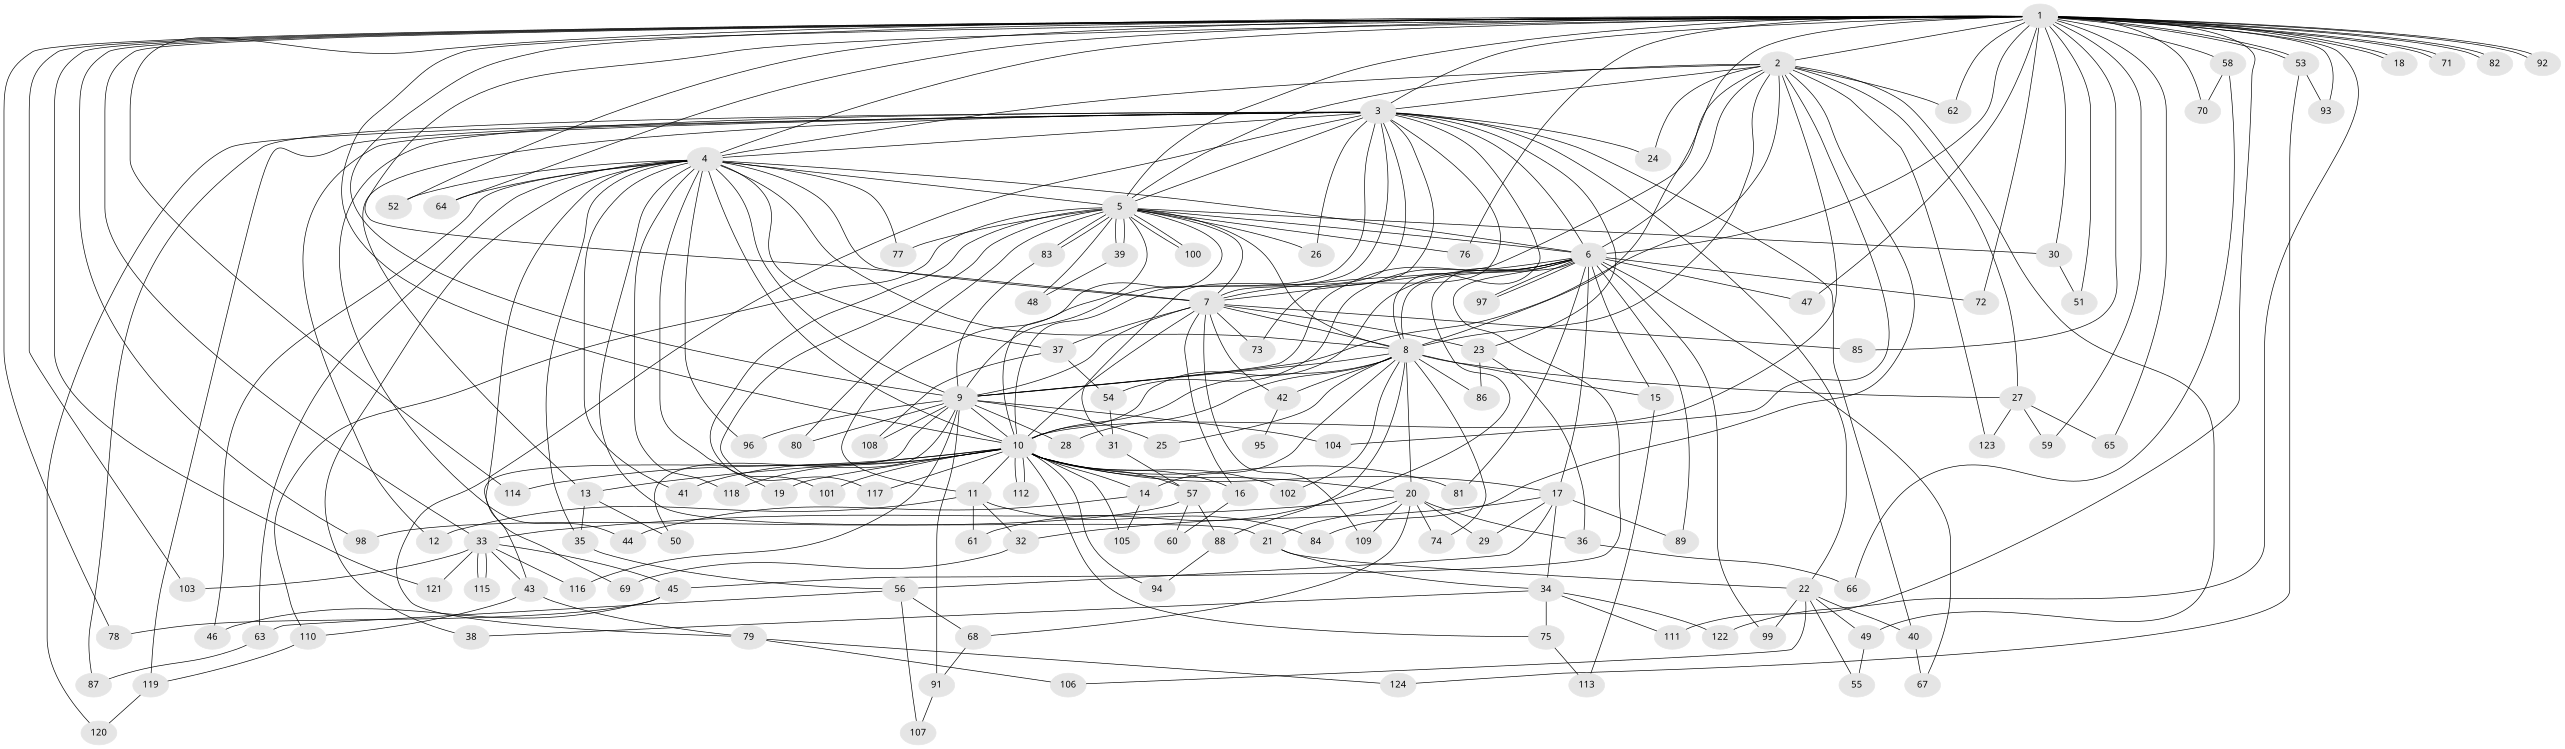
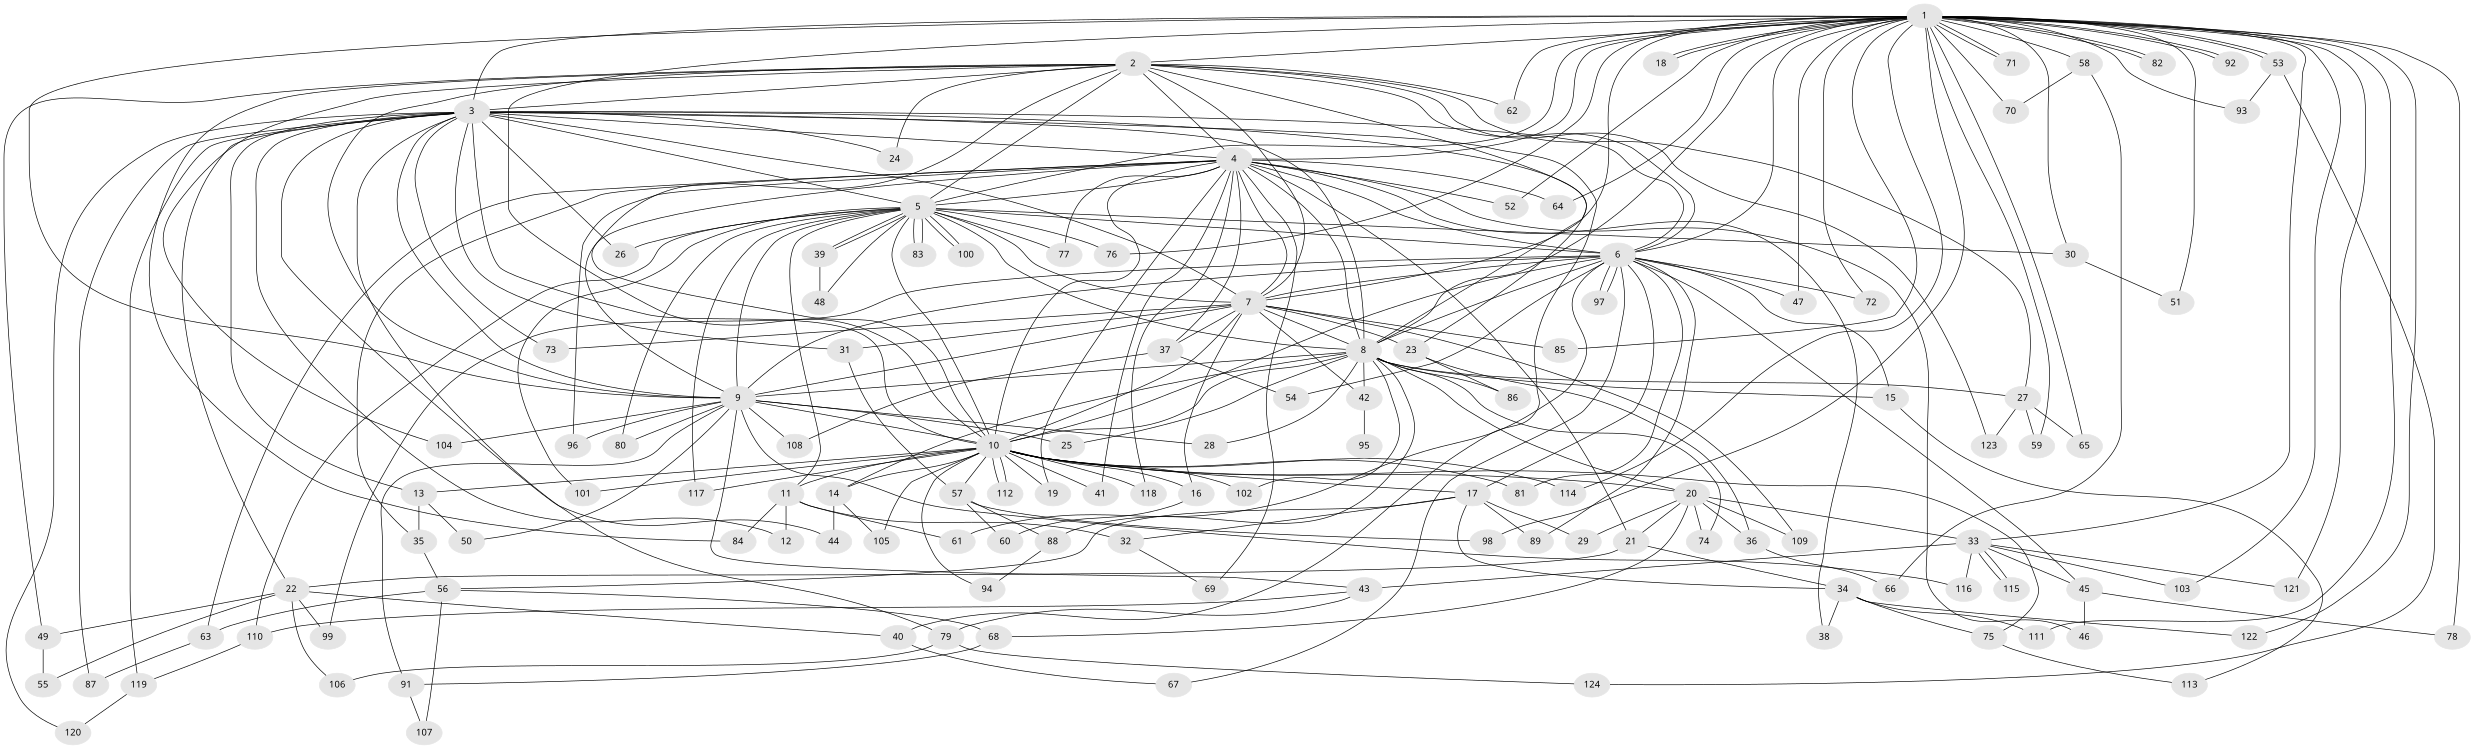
(977, 314) -> (768, 251)
(1111, 422) -> (1047, 327)
